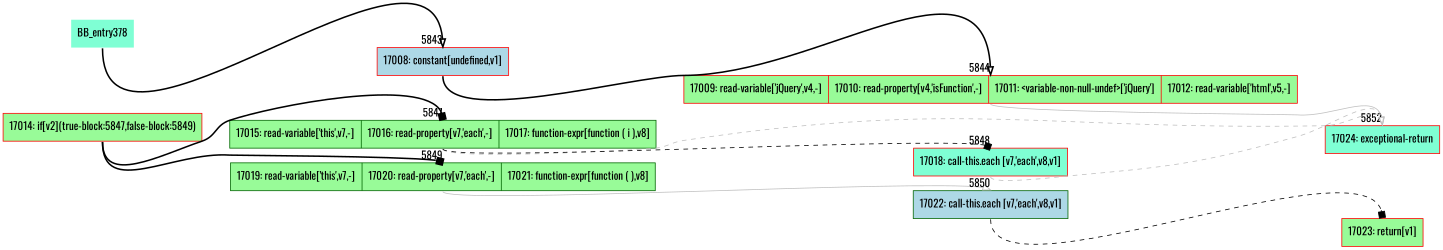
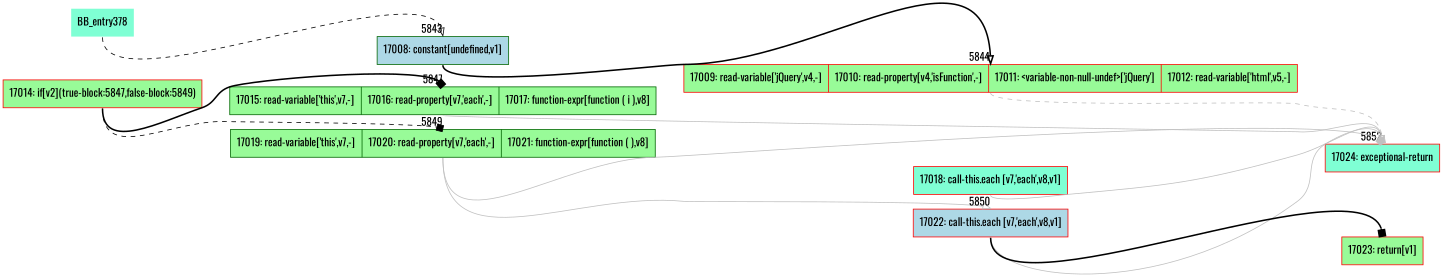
(269, 49) -> (269, 37)
(443, 62) -> (443, 51)
(1189, 113) -> (1192, 103)
(912, 120) -> (915, 125)
none -> (894, 143)
(713, 148) -> none
(259, 155) -> (259, 122)
(1191, 162) -> (1191, 180)
(991, 205) -> (991, 223)
(1183, 219) -> (1183, 238)
none -> (1206, 250)
